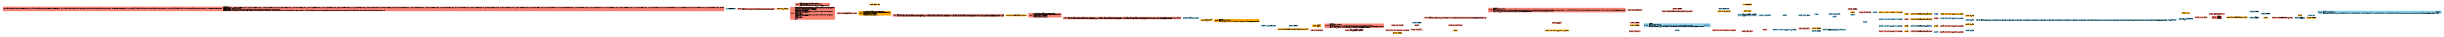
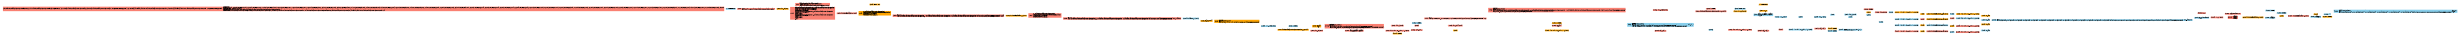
(2186, 13) -> (2202, 13)
(1635, 23) -> none
